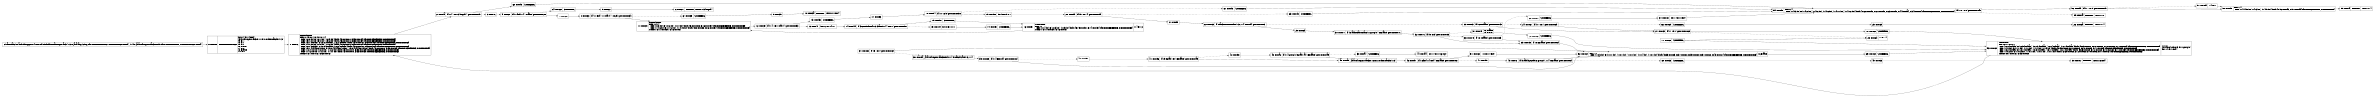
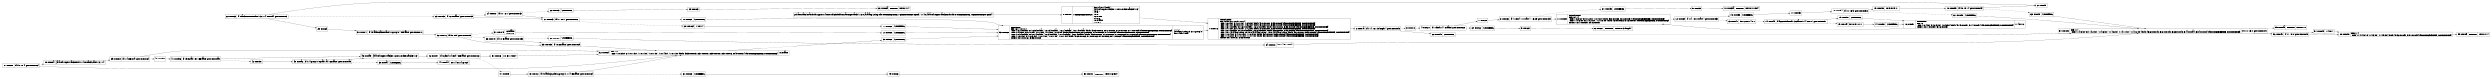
(1190, 23) -> (1151, 3)
(1775, 39) -> (792, 26)
(228, 45) -> (1083, 15)
